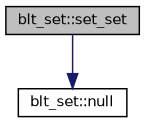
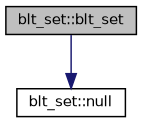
(73, 21) -> (71, 21)
